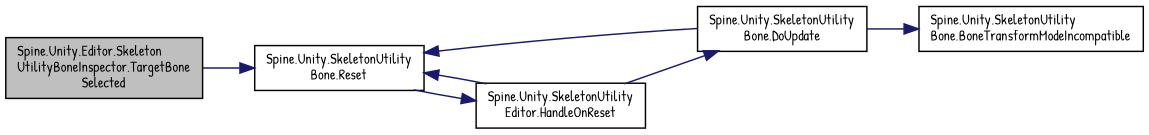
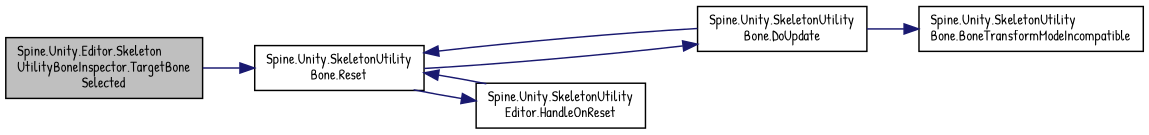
(665, 70) -> (554, 59)
